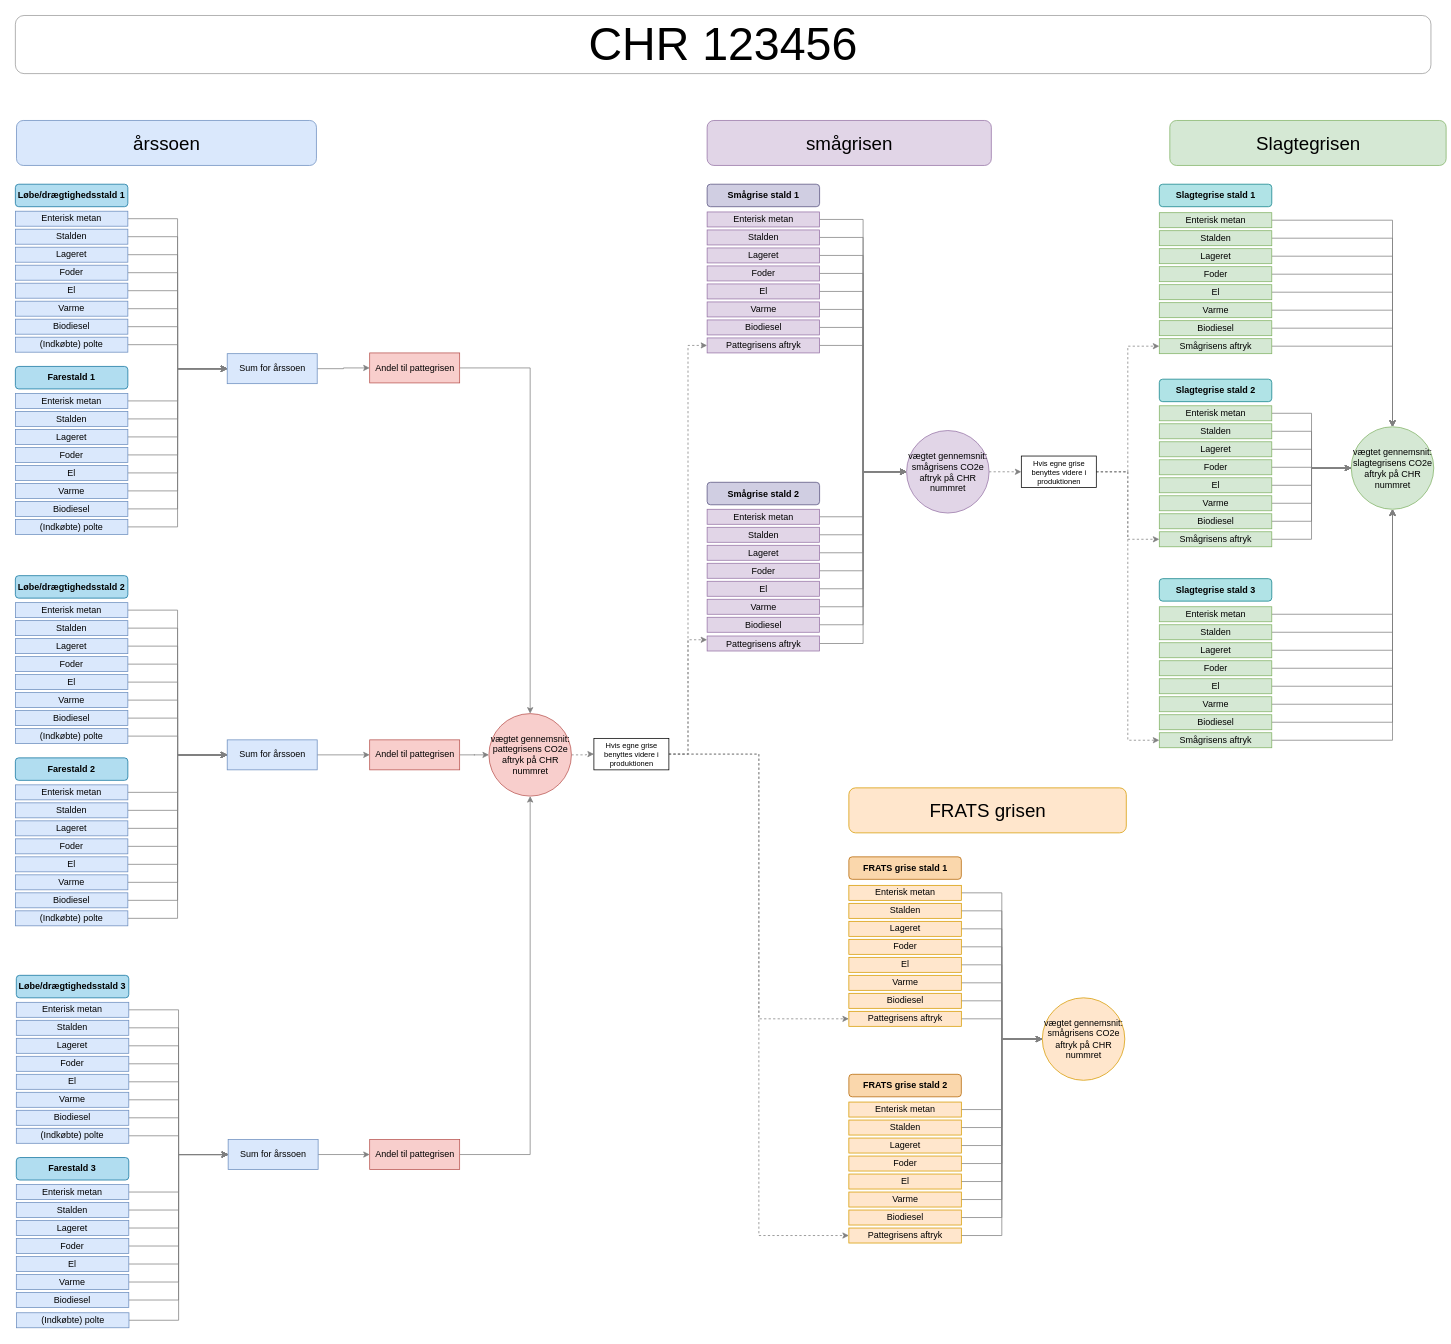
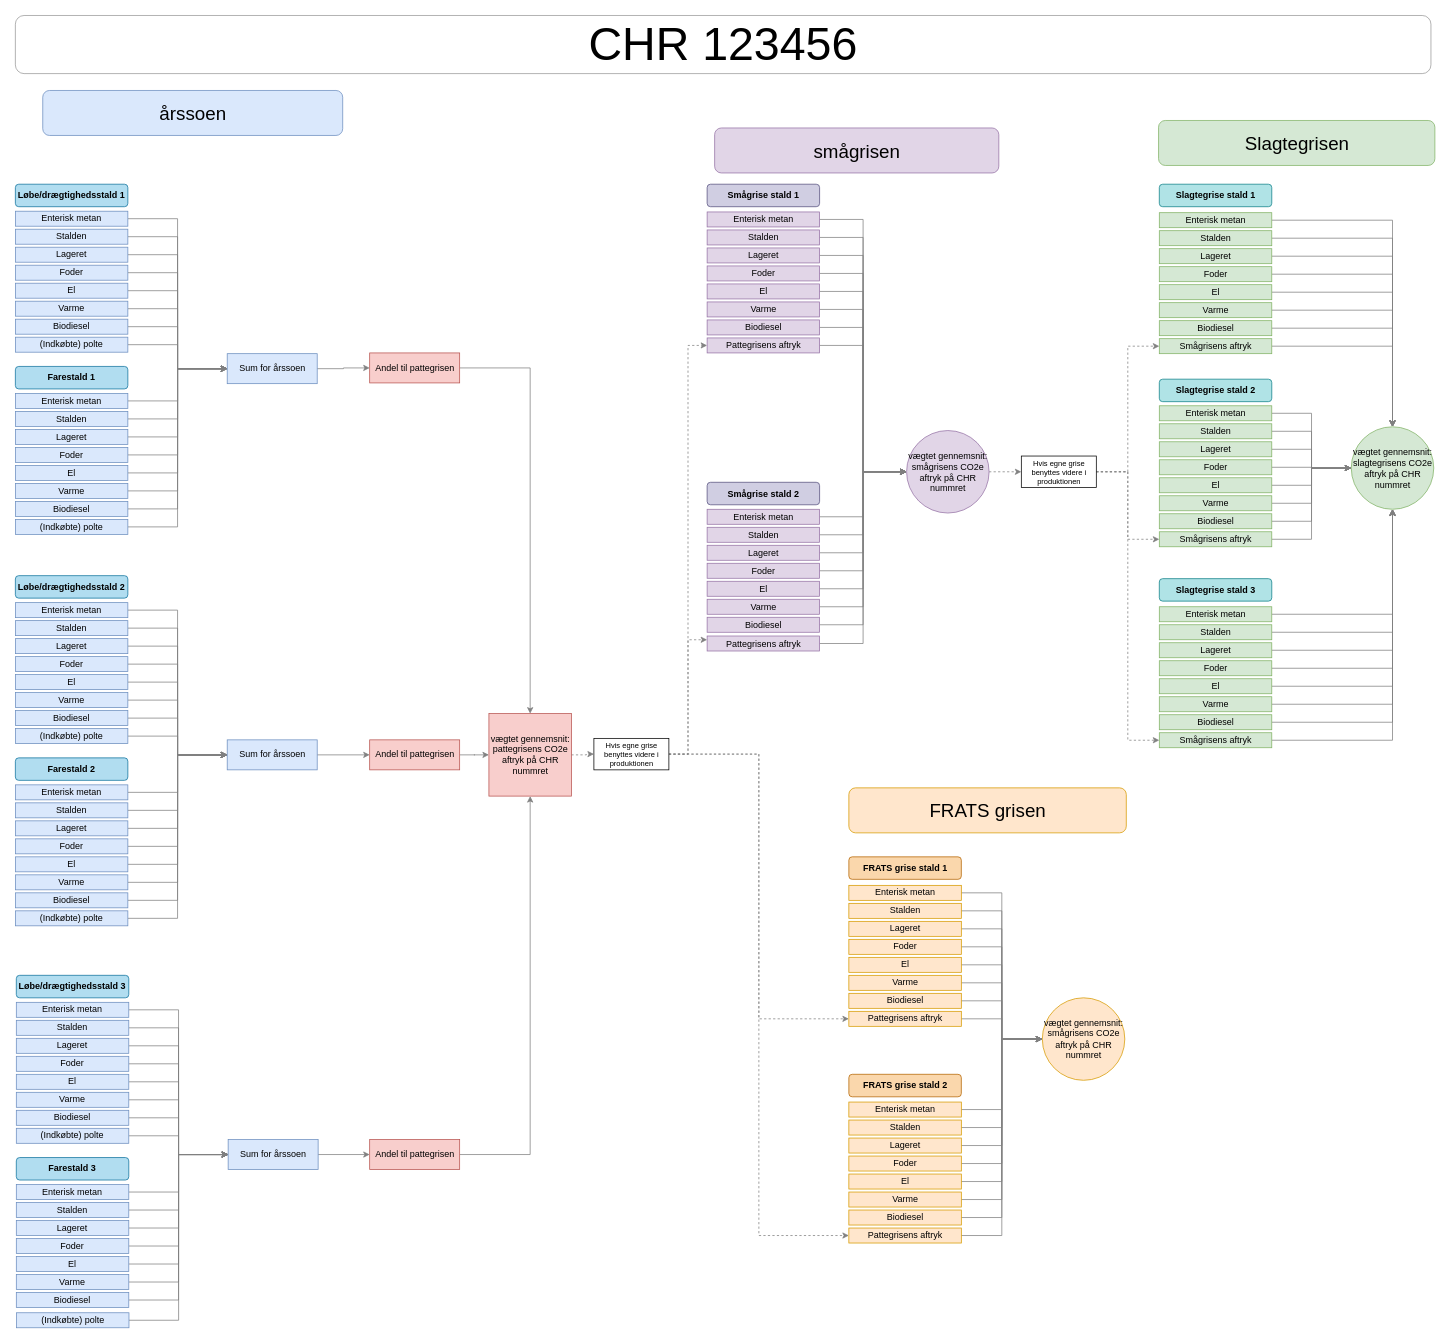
(167, 143) -> (193, 113)
(849, 143) -> (857, 150)
(1308, 143) -> (1297, 143)
(530, 755) -> (530, 755)
